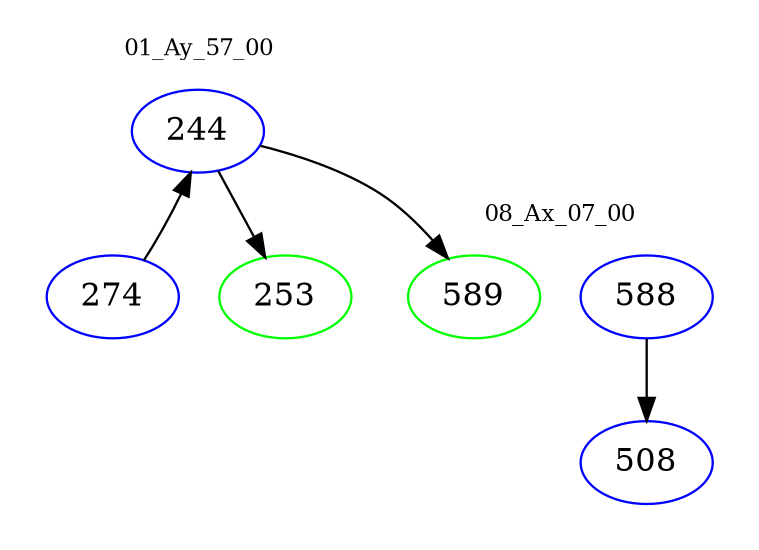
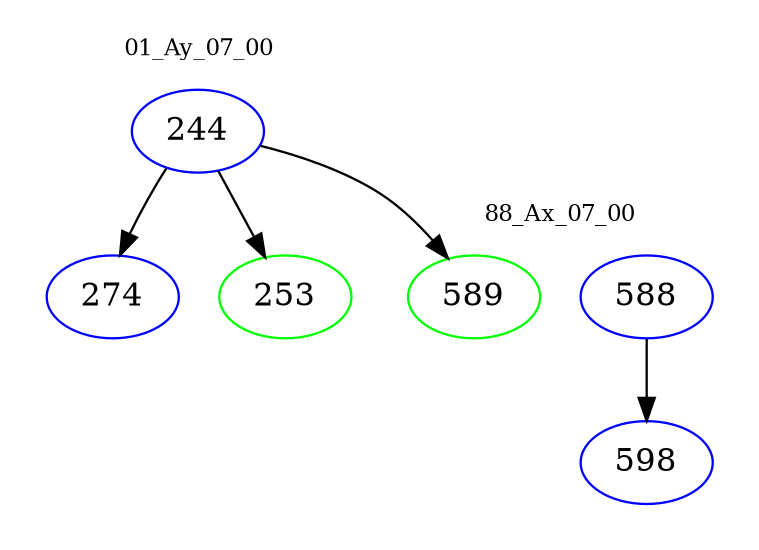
(199, 49) -> (199, 49)
(560, 215) -> (560, 215)
(163, 228) -> (147, 201)
(647, 463) -> (647, 463)
